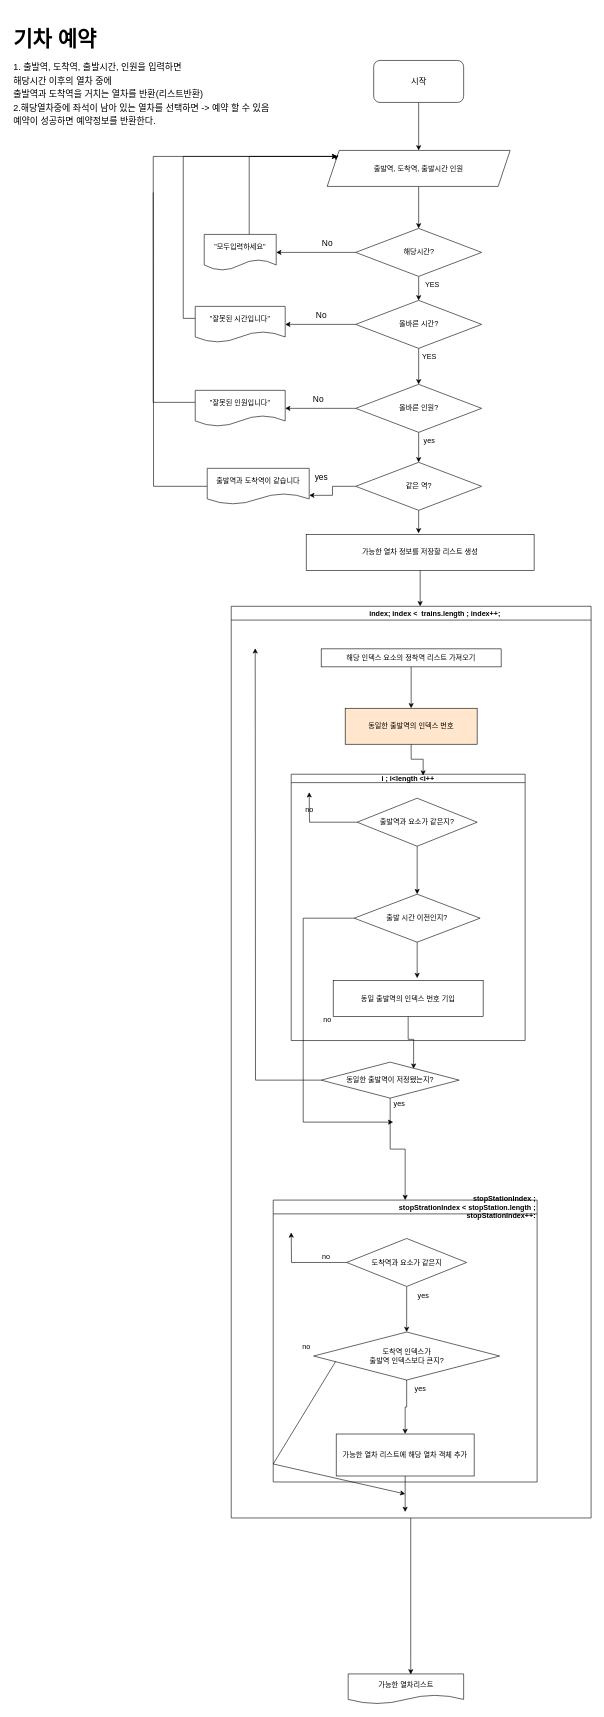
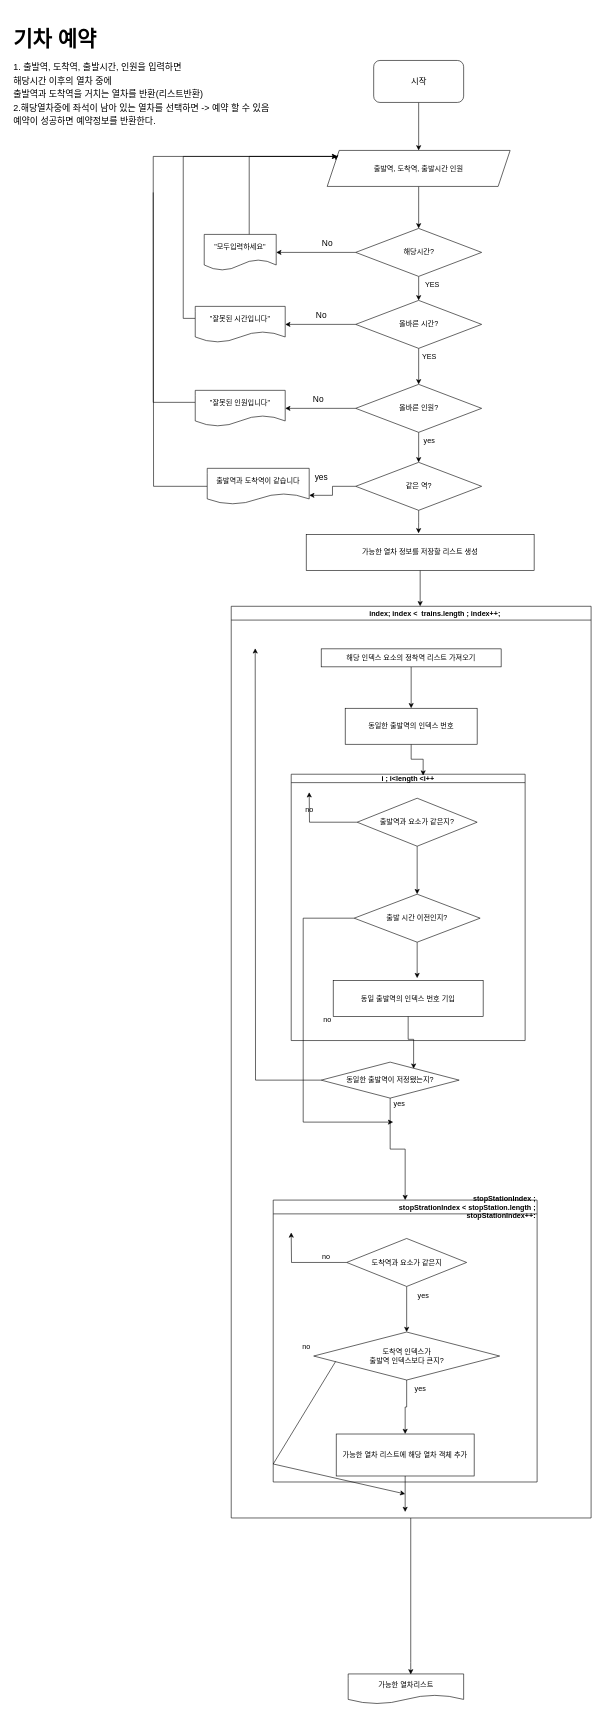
(411, 726) -> (411, 726)
